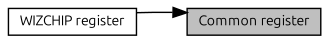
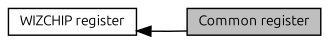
(155, 12) -> (169, 31)
